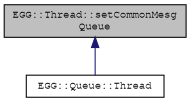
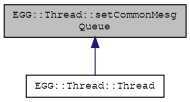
(95, 86) -> (95, 86)
